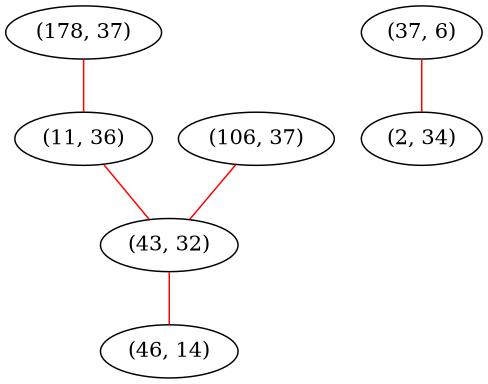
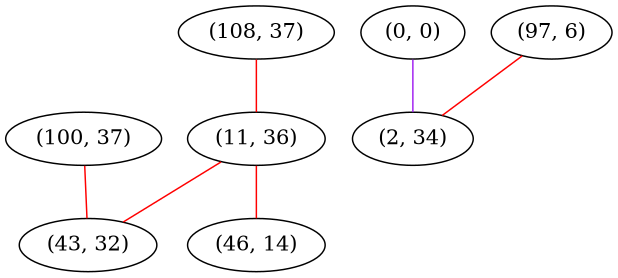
(84, 32) -> (256, 32)
none -> (413, 32)
(422, 32) -> (552, 32)
(256, 139) -> (84, 139)
(169, 298) -> (256, 192)
